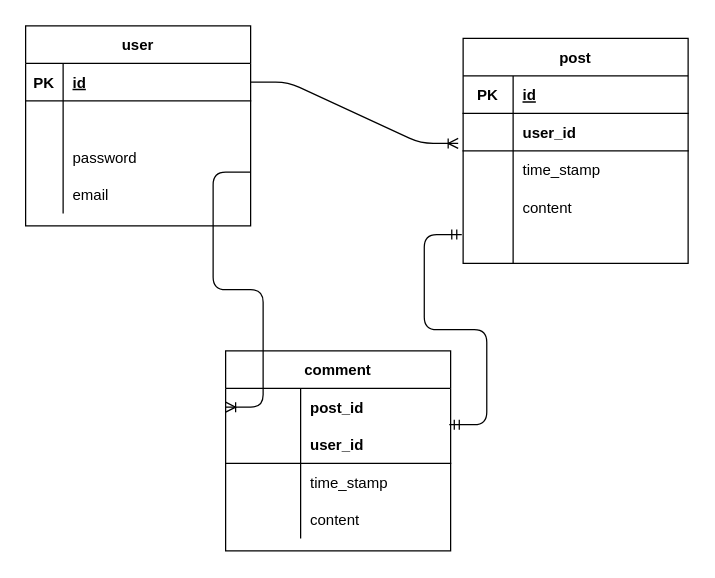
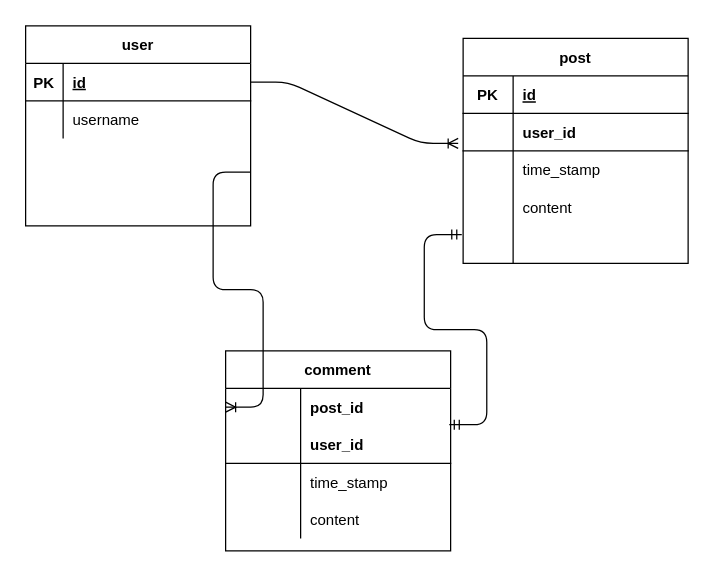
none -> (157, 119)
(157, 157) -> none
(157, 194) -> none
